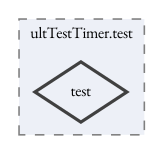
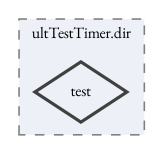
(82, 34) -> (82, 34)
